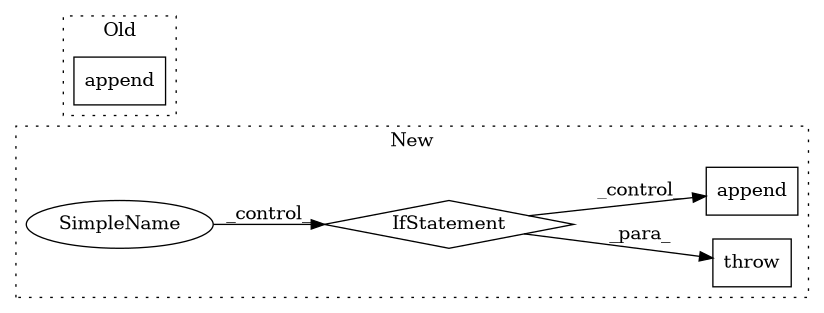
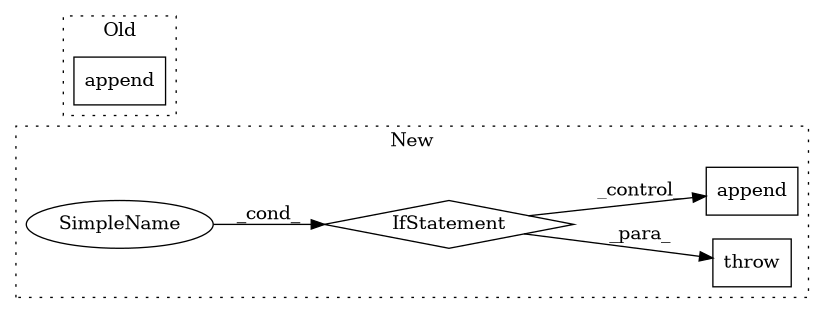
(269, 214) -> (269, 214)
